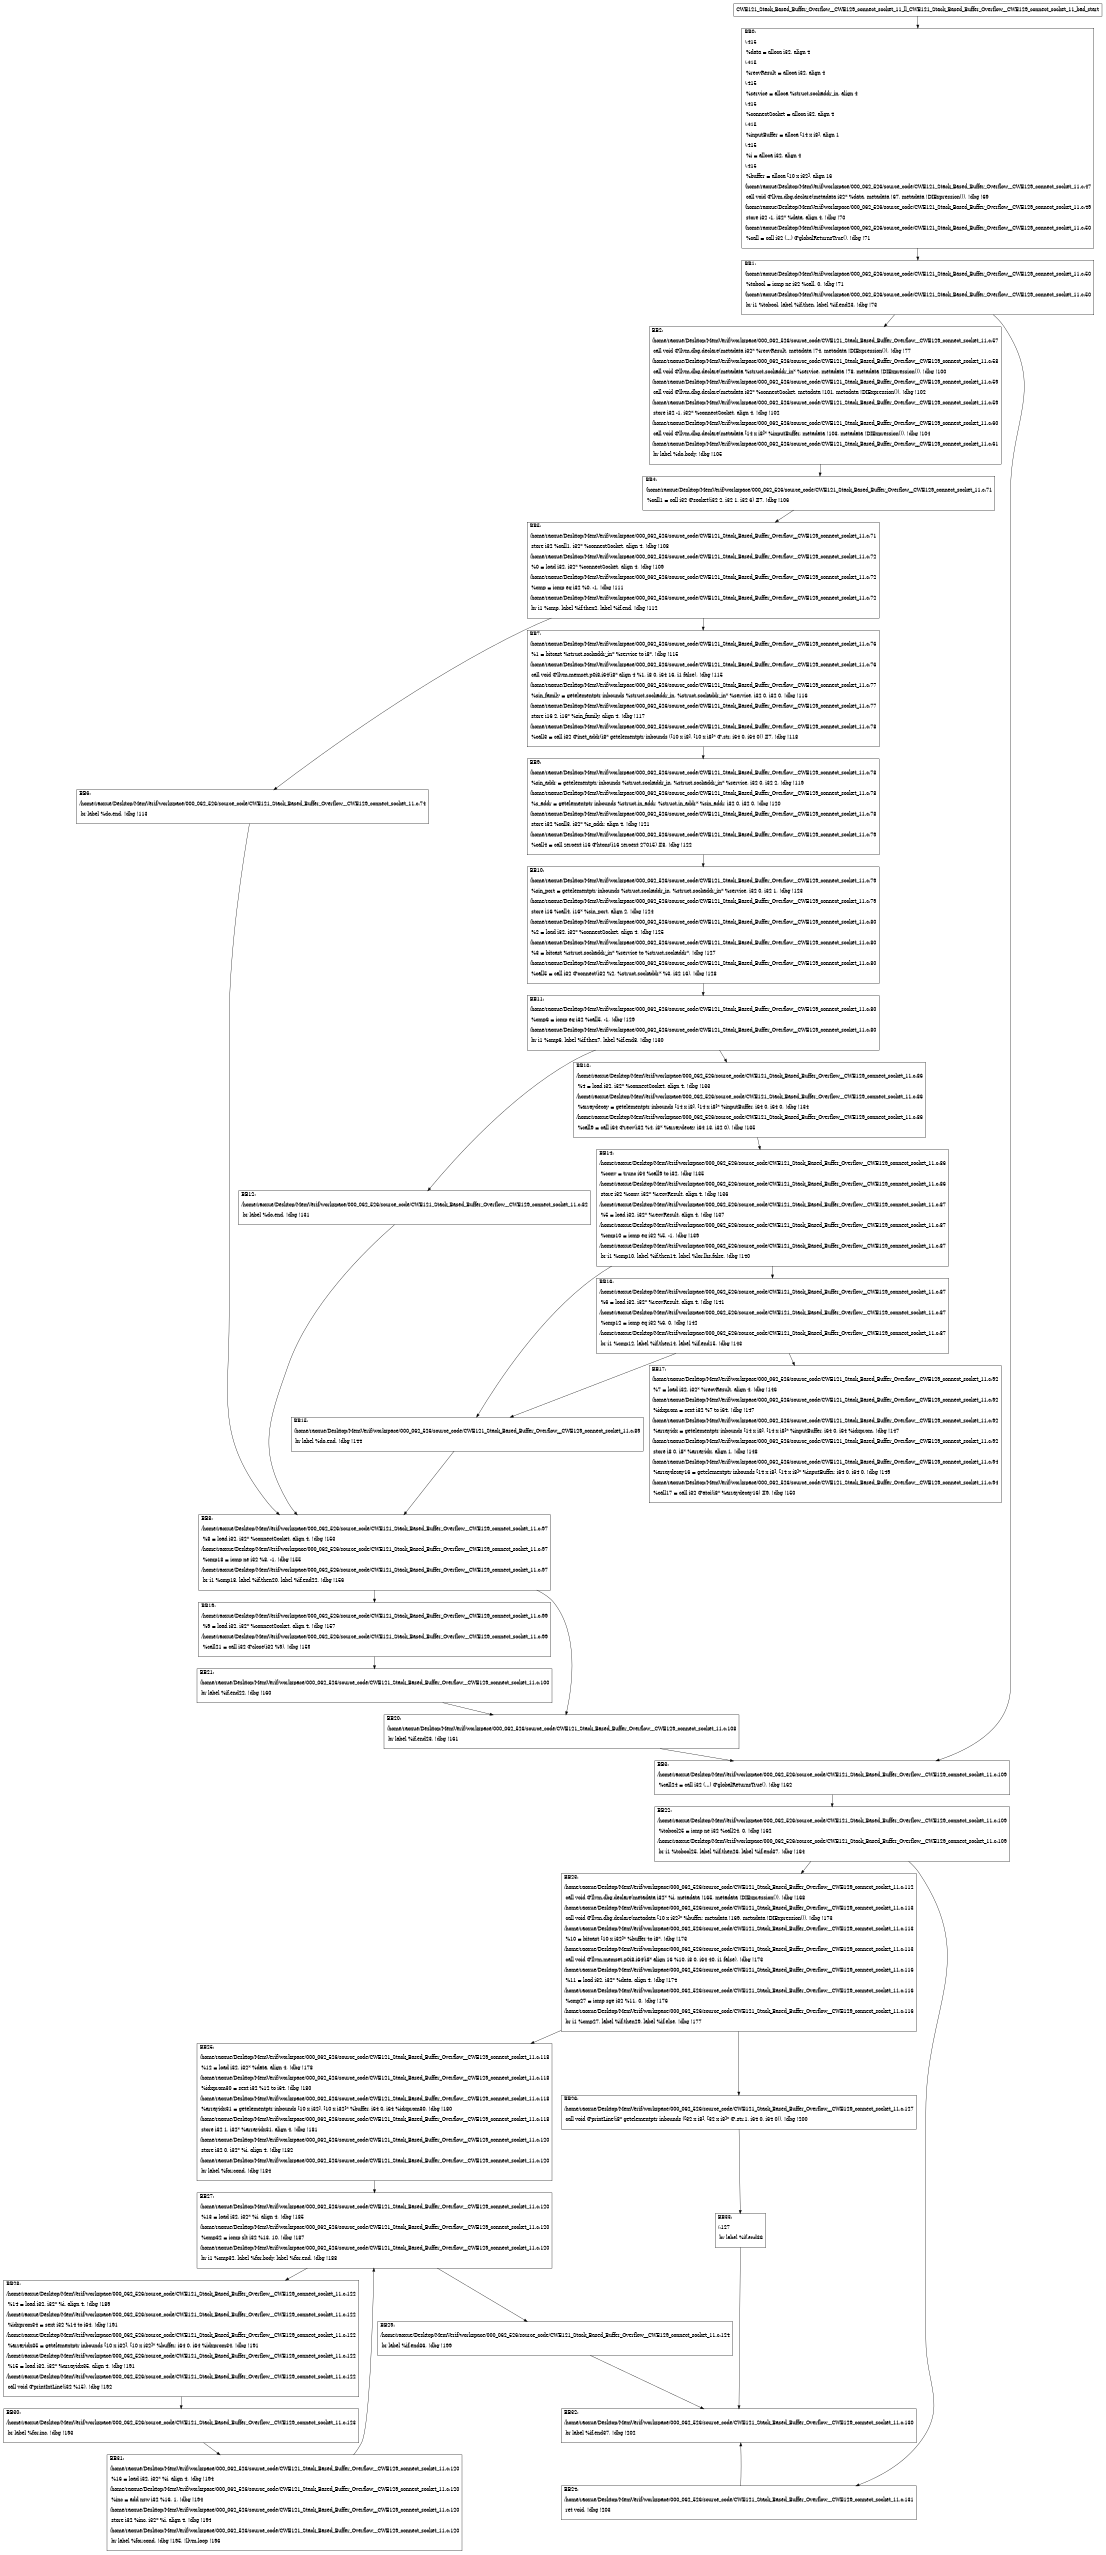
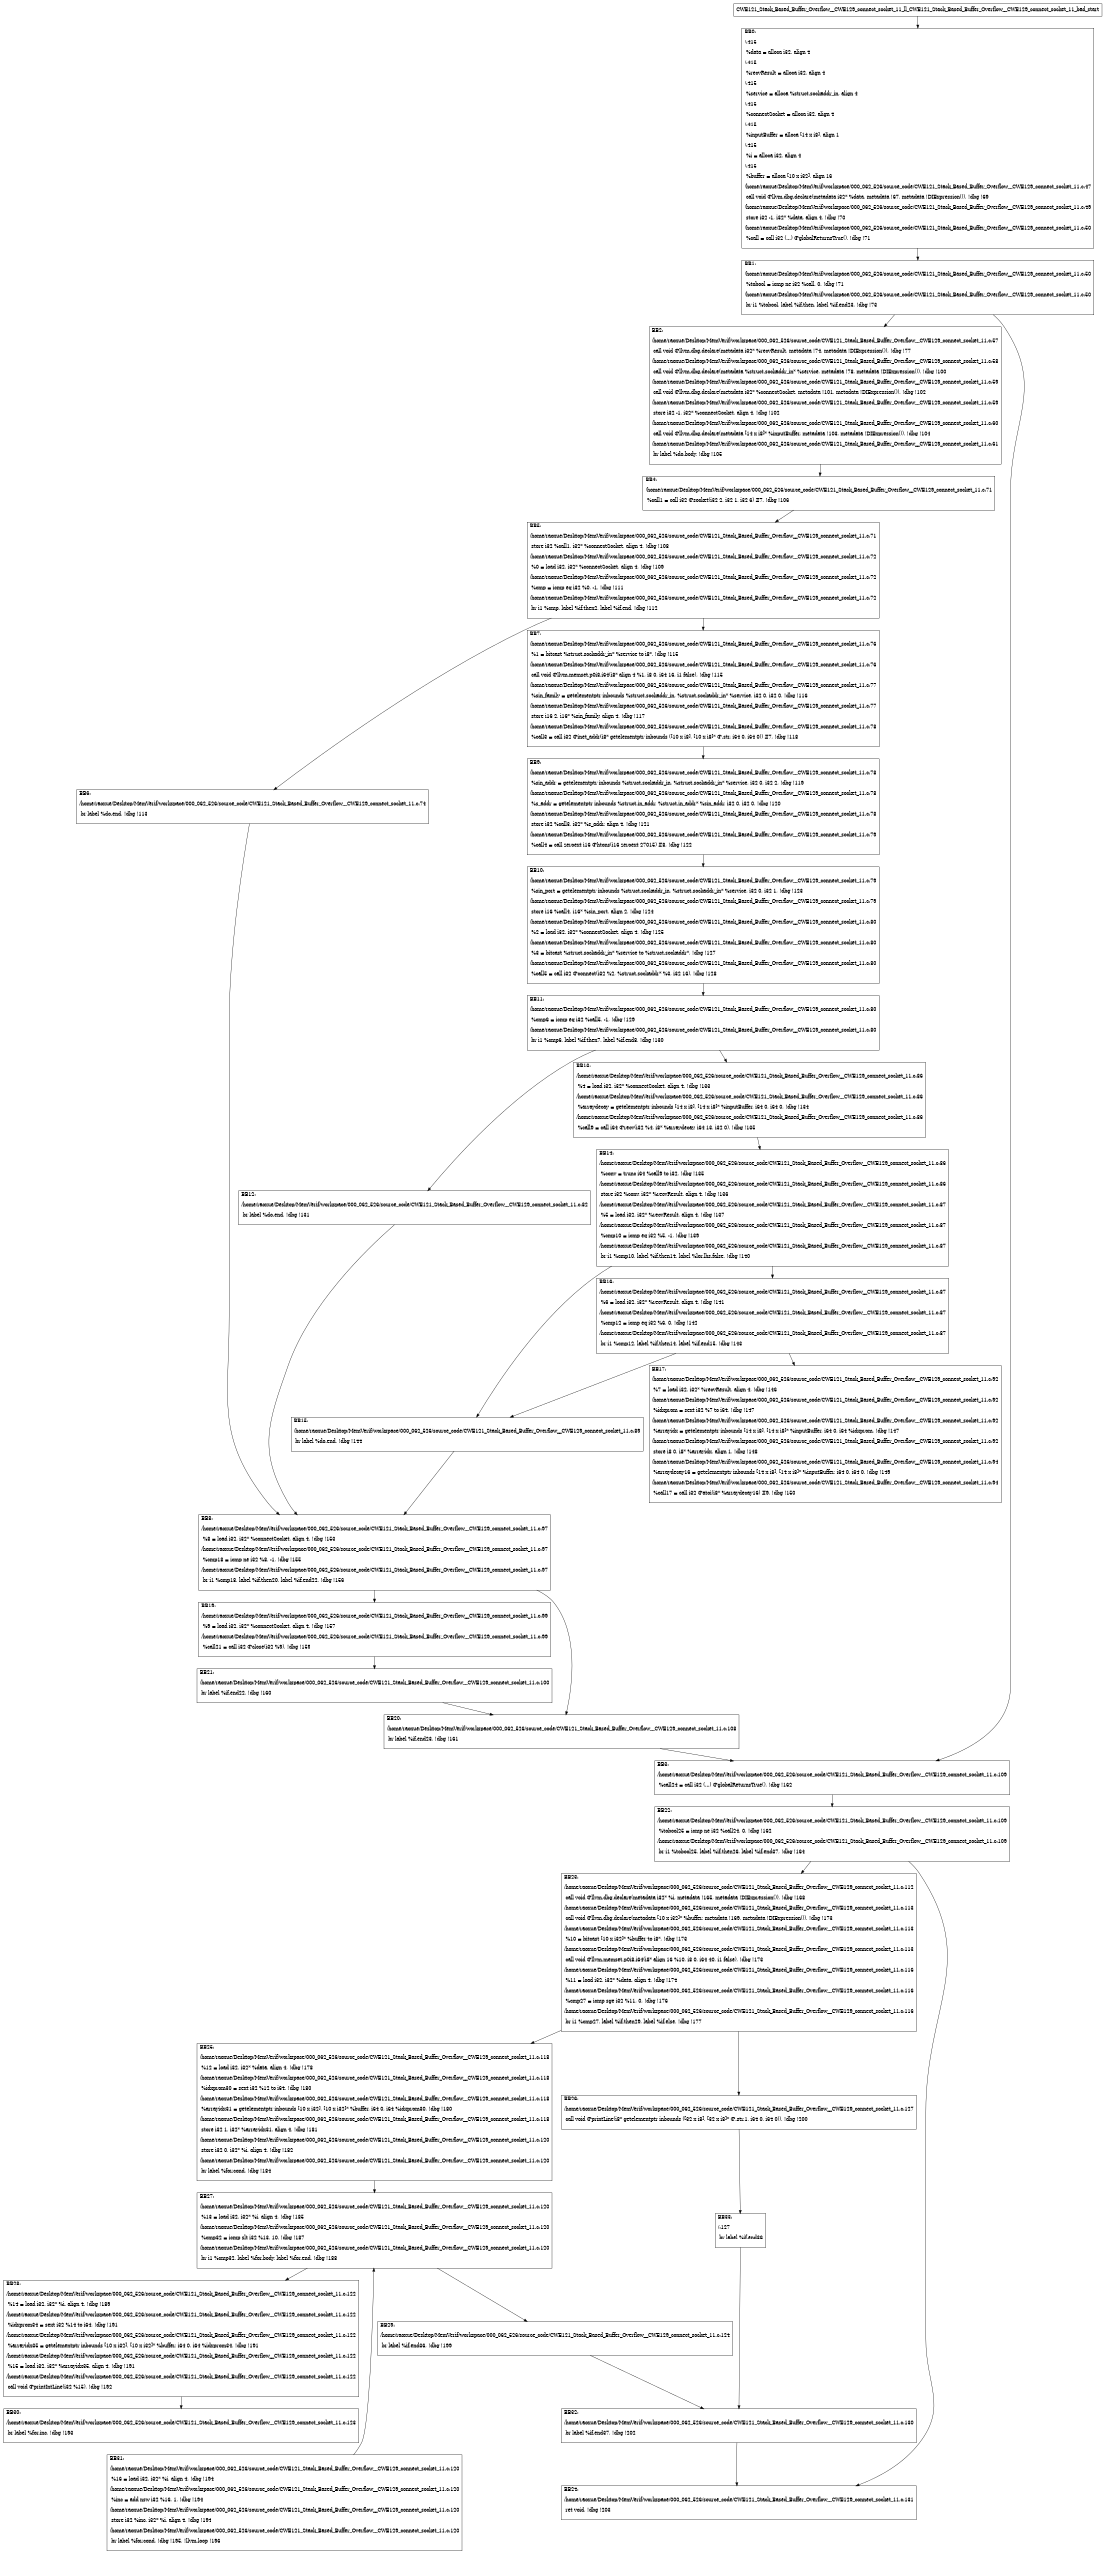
(211, 2448) -> none
(741, 2466) -> (737, 2463)
